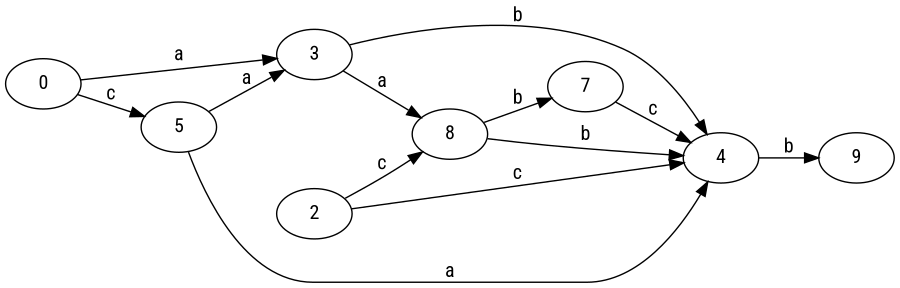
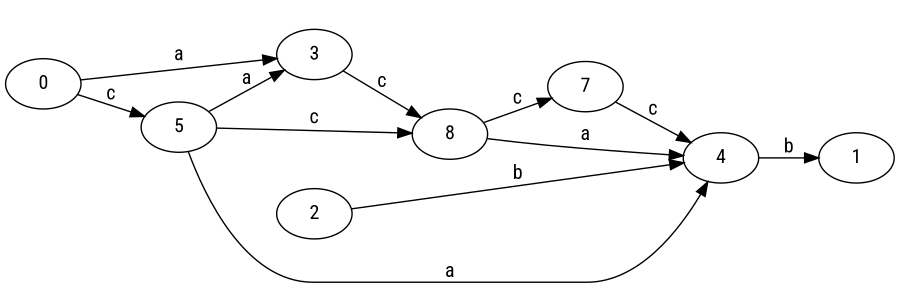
(541, 28) -> none
(382, 82) -> (382, 82)
(518, 99) -> (518, 99)
(585, 135) -> (585, 135)
(856, 158) -> (856, 158)
(518, 174) -> (518, 174)
(378, 180) -> (307, 130)
